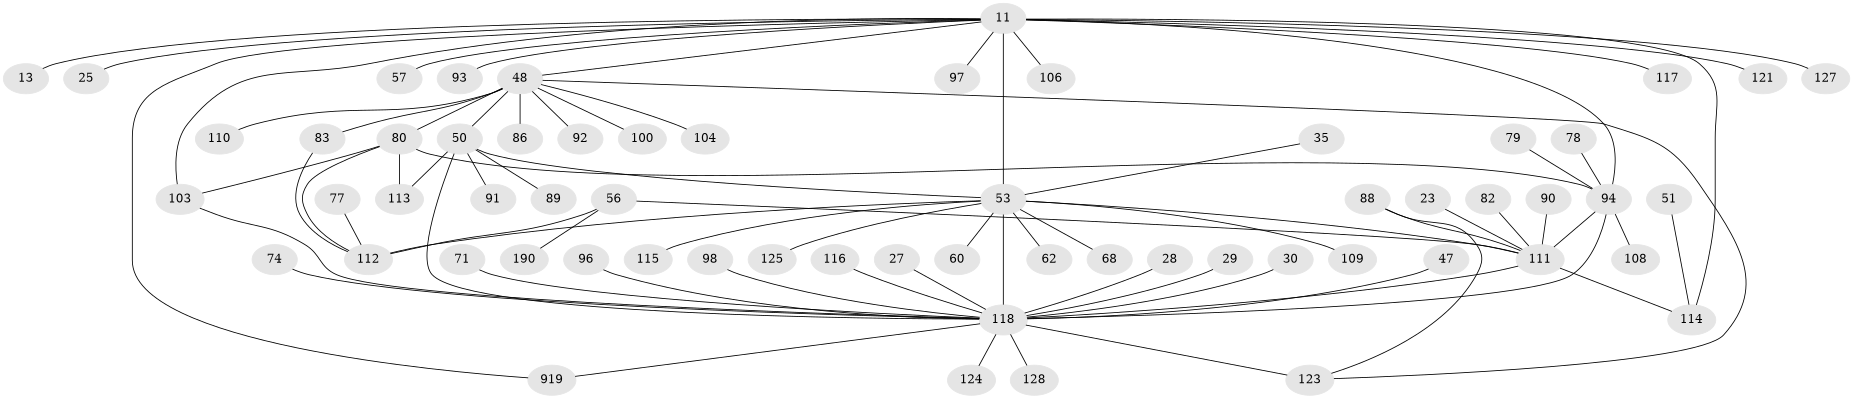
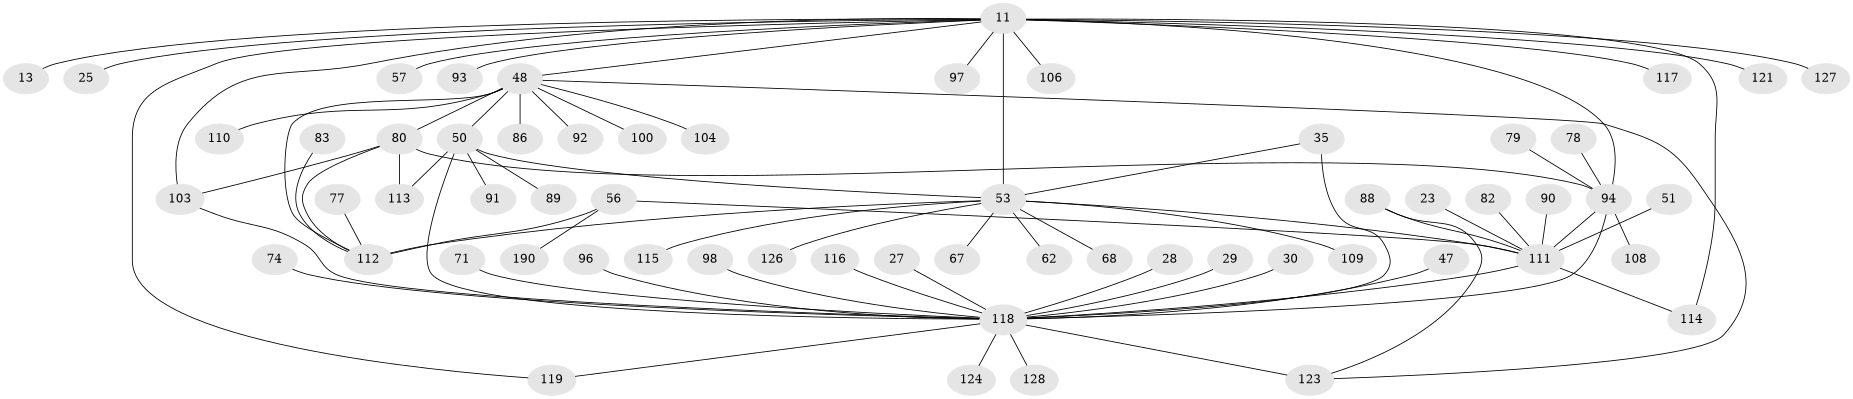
(415, 113) -> (335, 106)
(772, 260) -> (772, 260)
(957, 260) -> (957, 260)
(1003, 260) -> (1383, 275)
(1680, 260) -> (1608, 229)
(552, 380) -> (552, 380)
